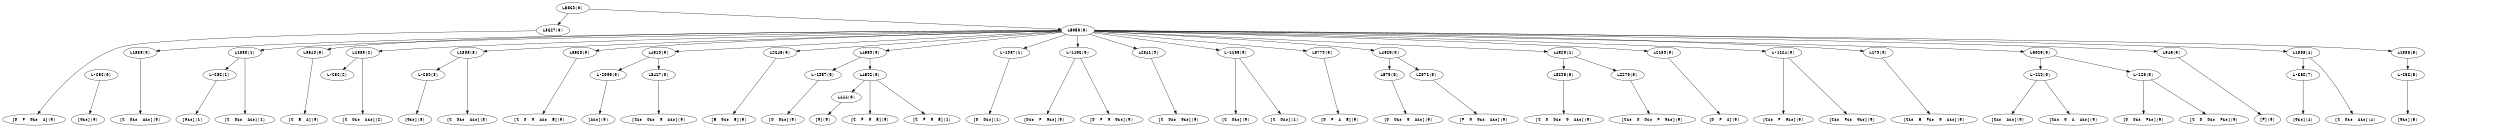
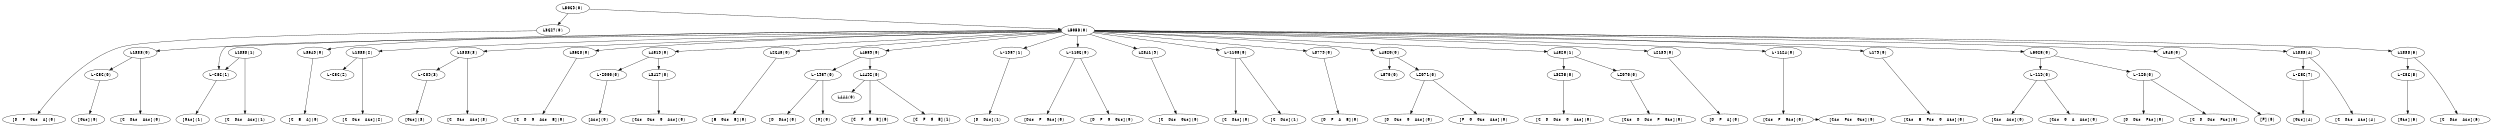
(662, 36) -> (633, 36)
none -> (122, 63)
(870, 75) -> (870, 75)
(1628, 75) -> (1628, 75)
(1817, 85) -> (1815, 120)
(1398, 96) -> (1418, 96)
(836, 107) -> (823, 96)
none -> (2460, 120)
